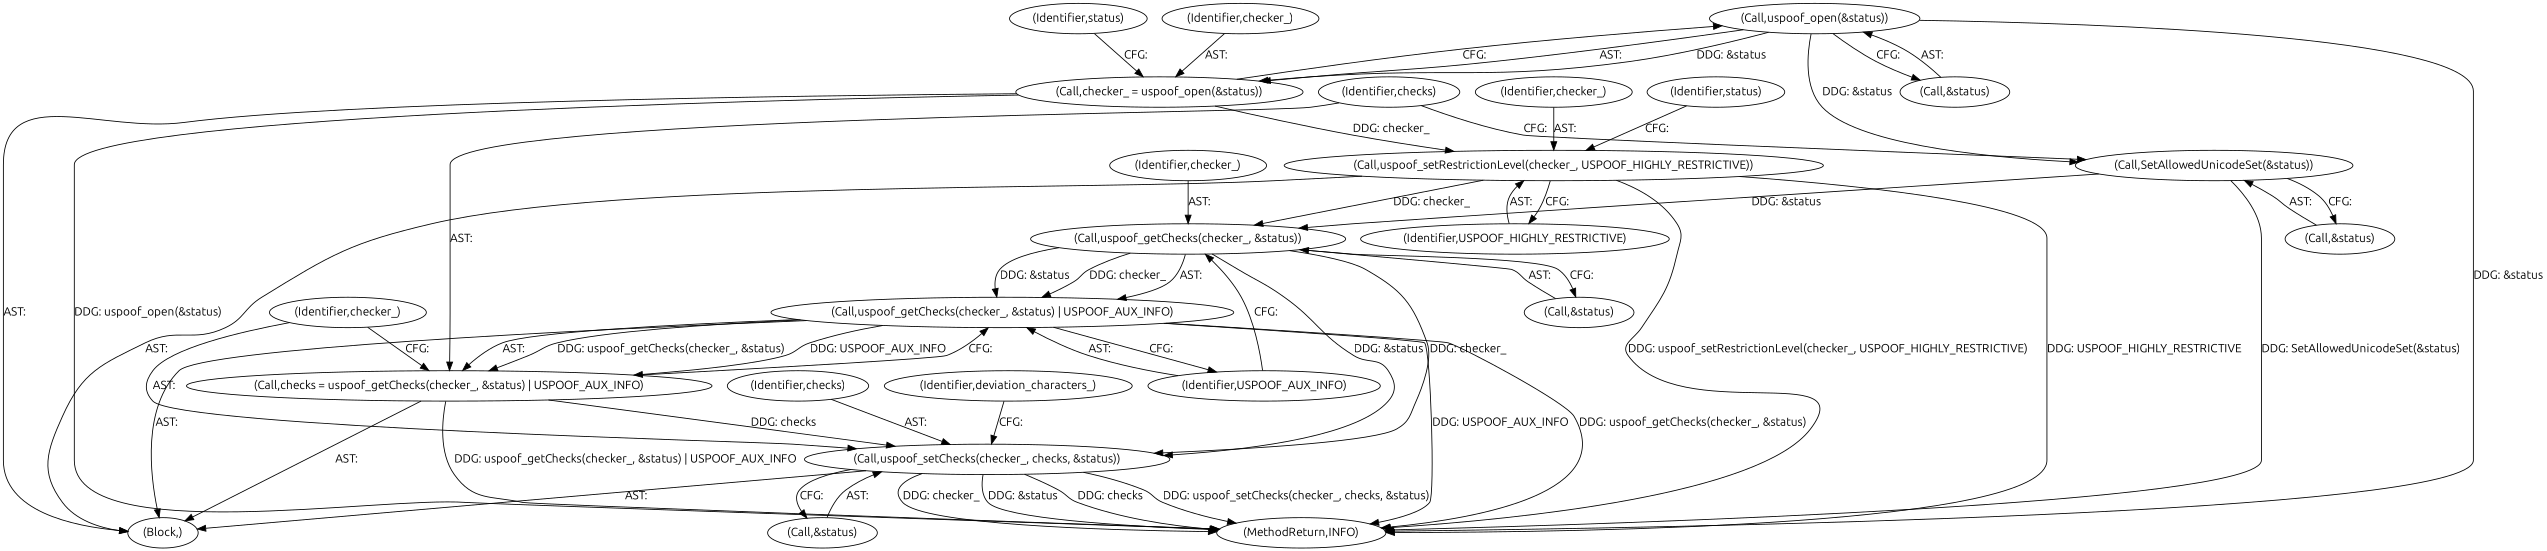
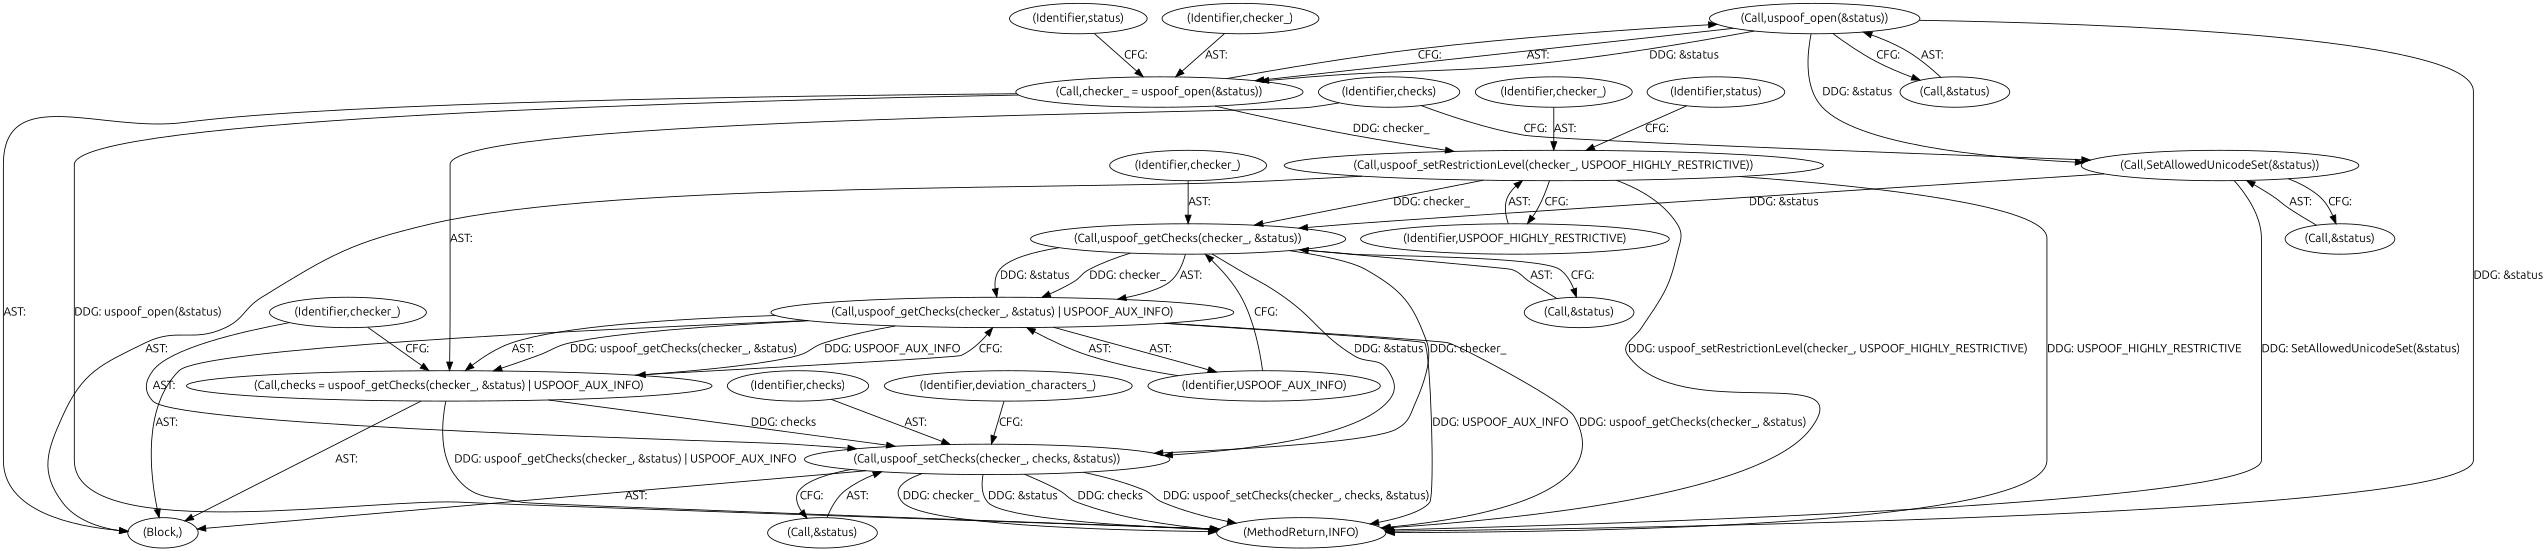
(1163, 349) -> (1162, 349)
